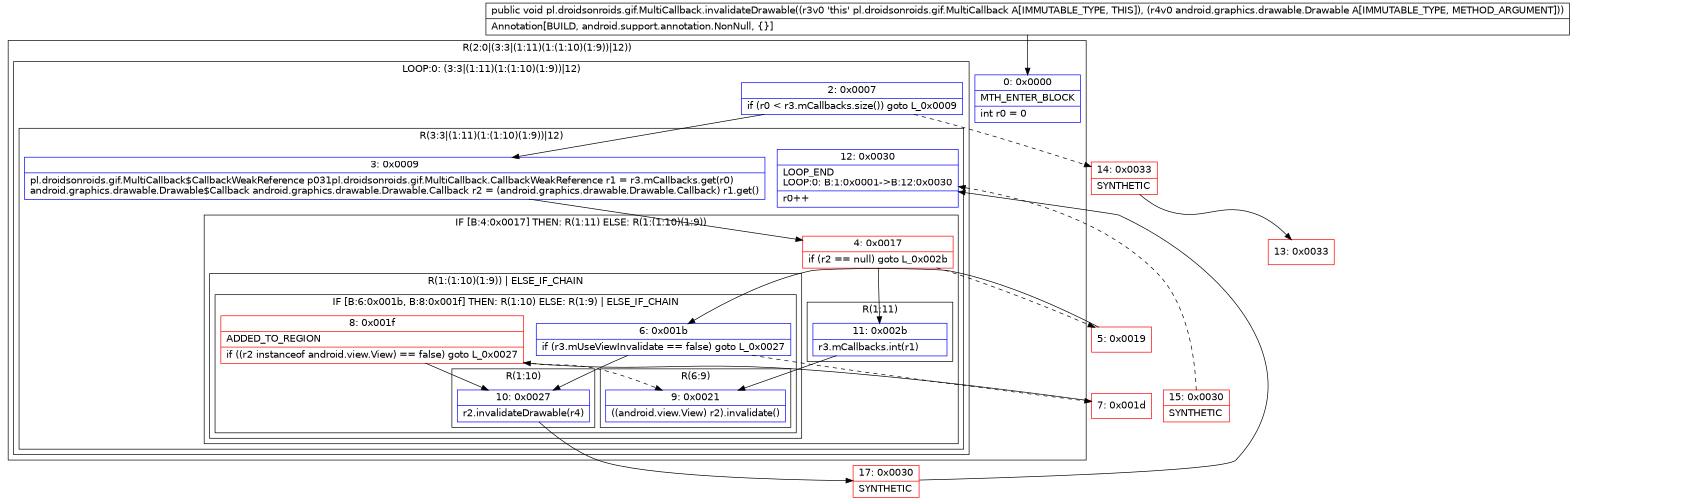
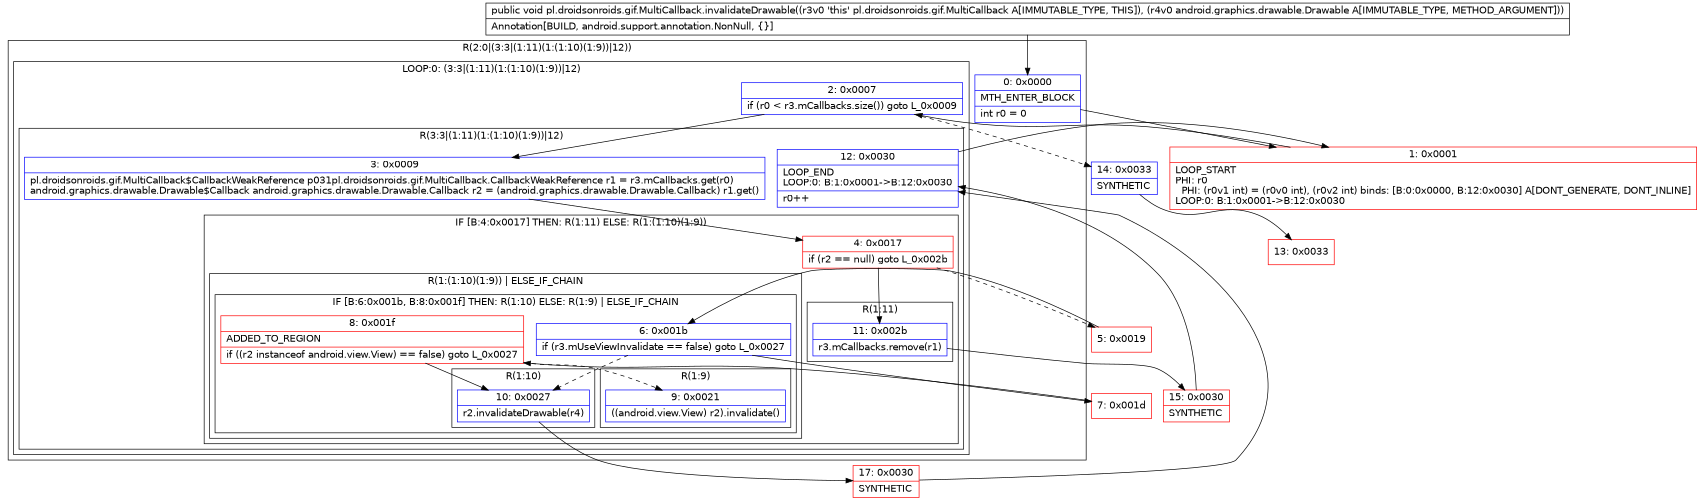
(1124, 178) -> (1124, 178)
none -> (1433, 178)
(1123, 246) -> (1123, 246)
(869, 347) -> (880, 347)
(588, 373) -> (588, 373)
(786, 373) -> (1066, 362)
(696, 377) -> (696, 377)
(918, 379) -> (918, 379)
